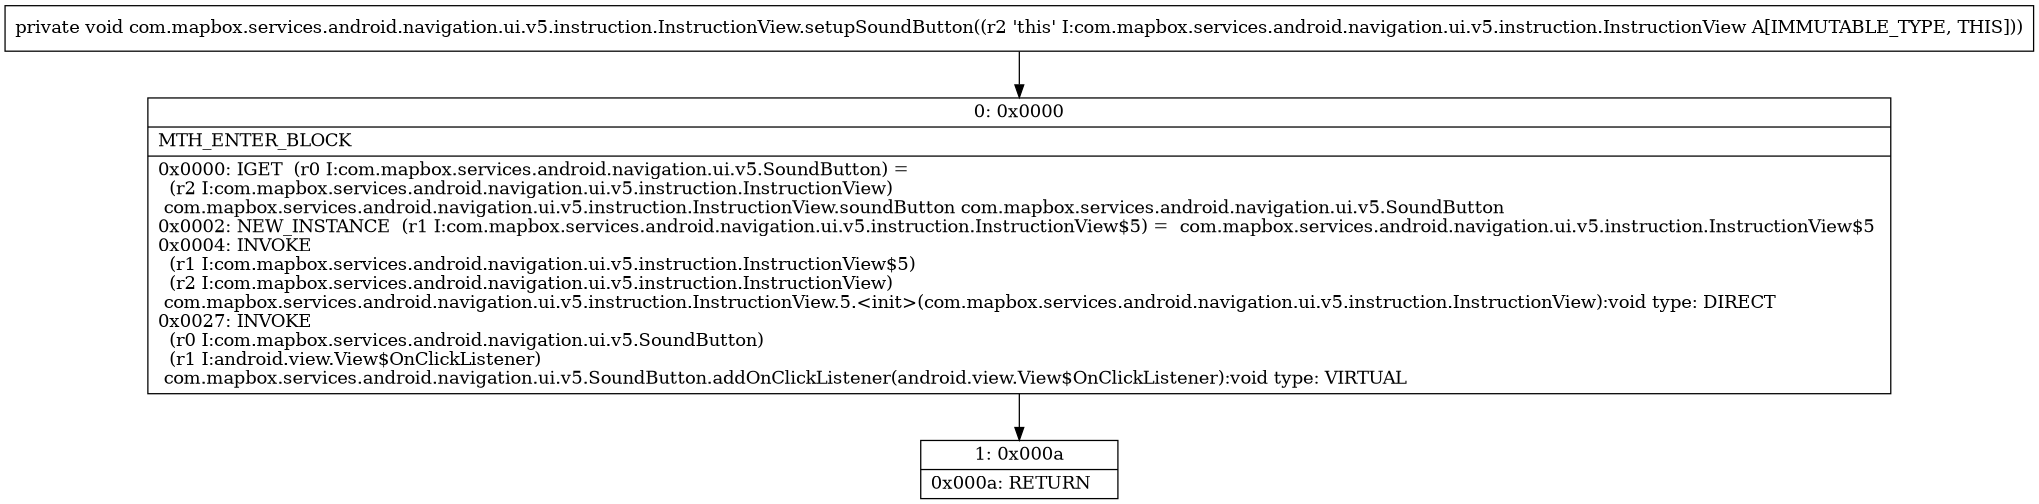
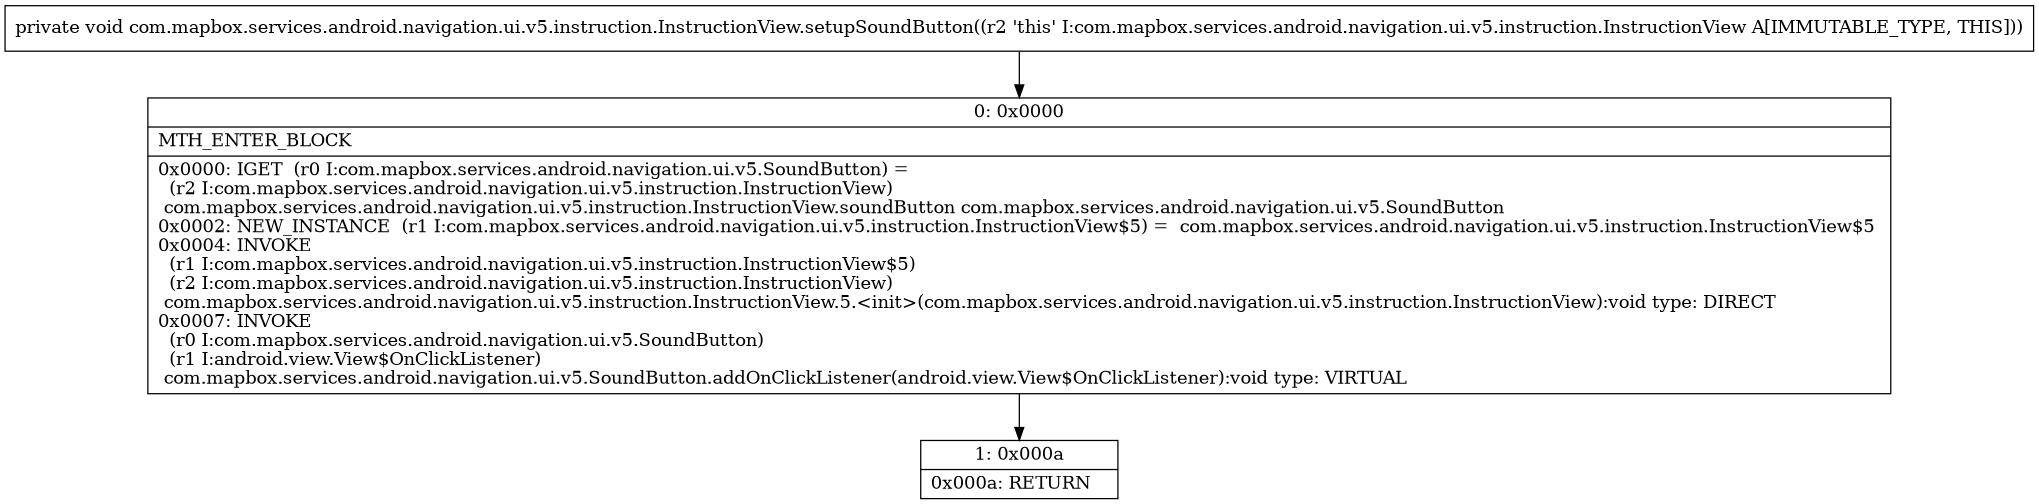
(241, 322) -> (241, 322)
